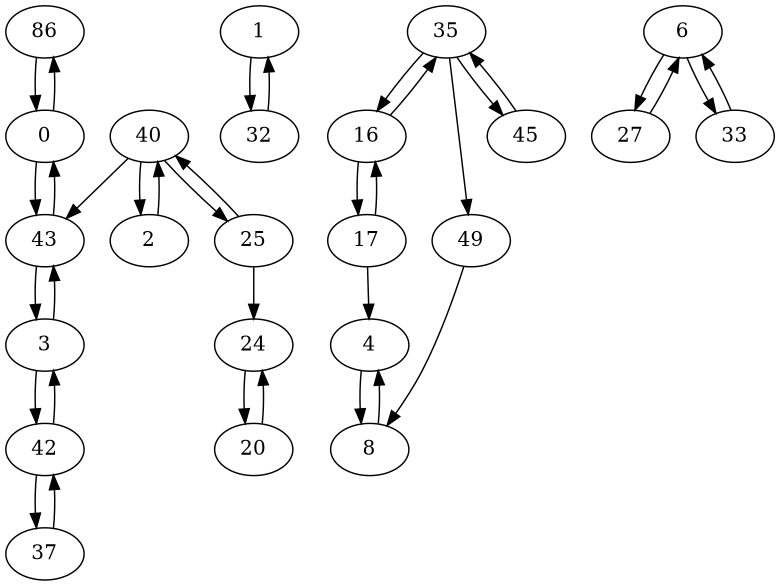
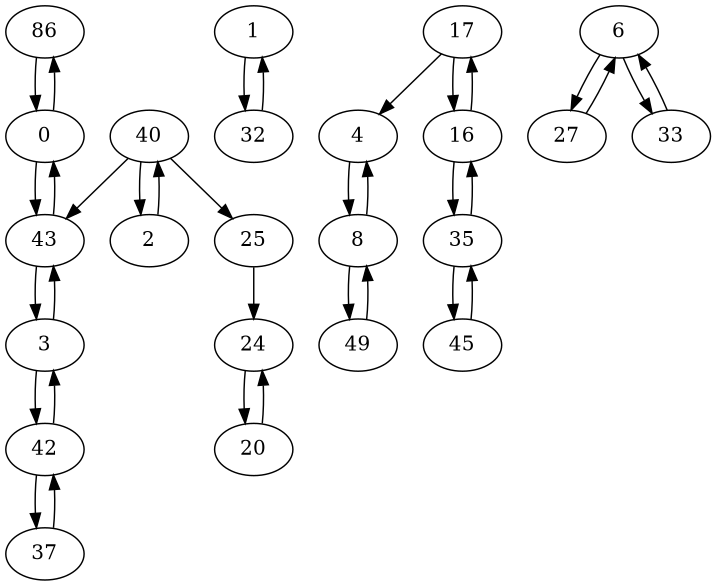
(458, 129) -> (348, 285)
(213, 190) -> none
